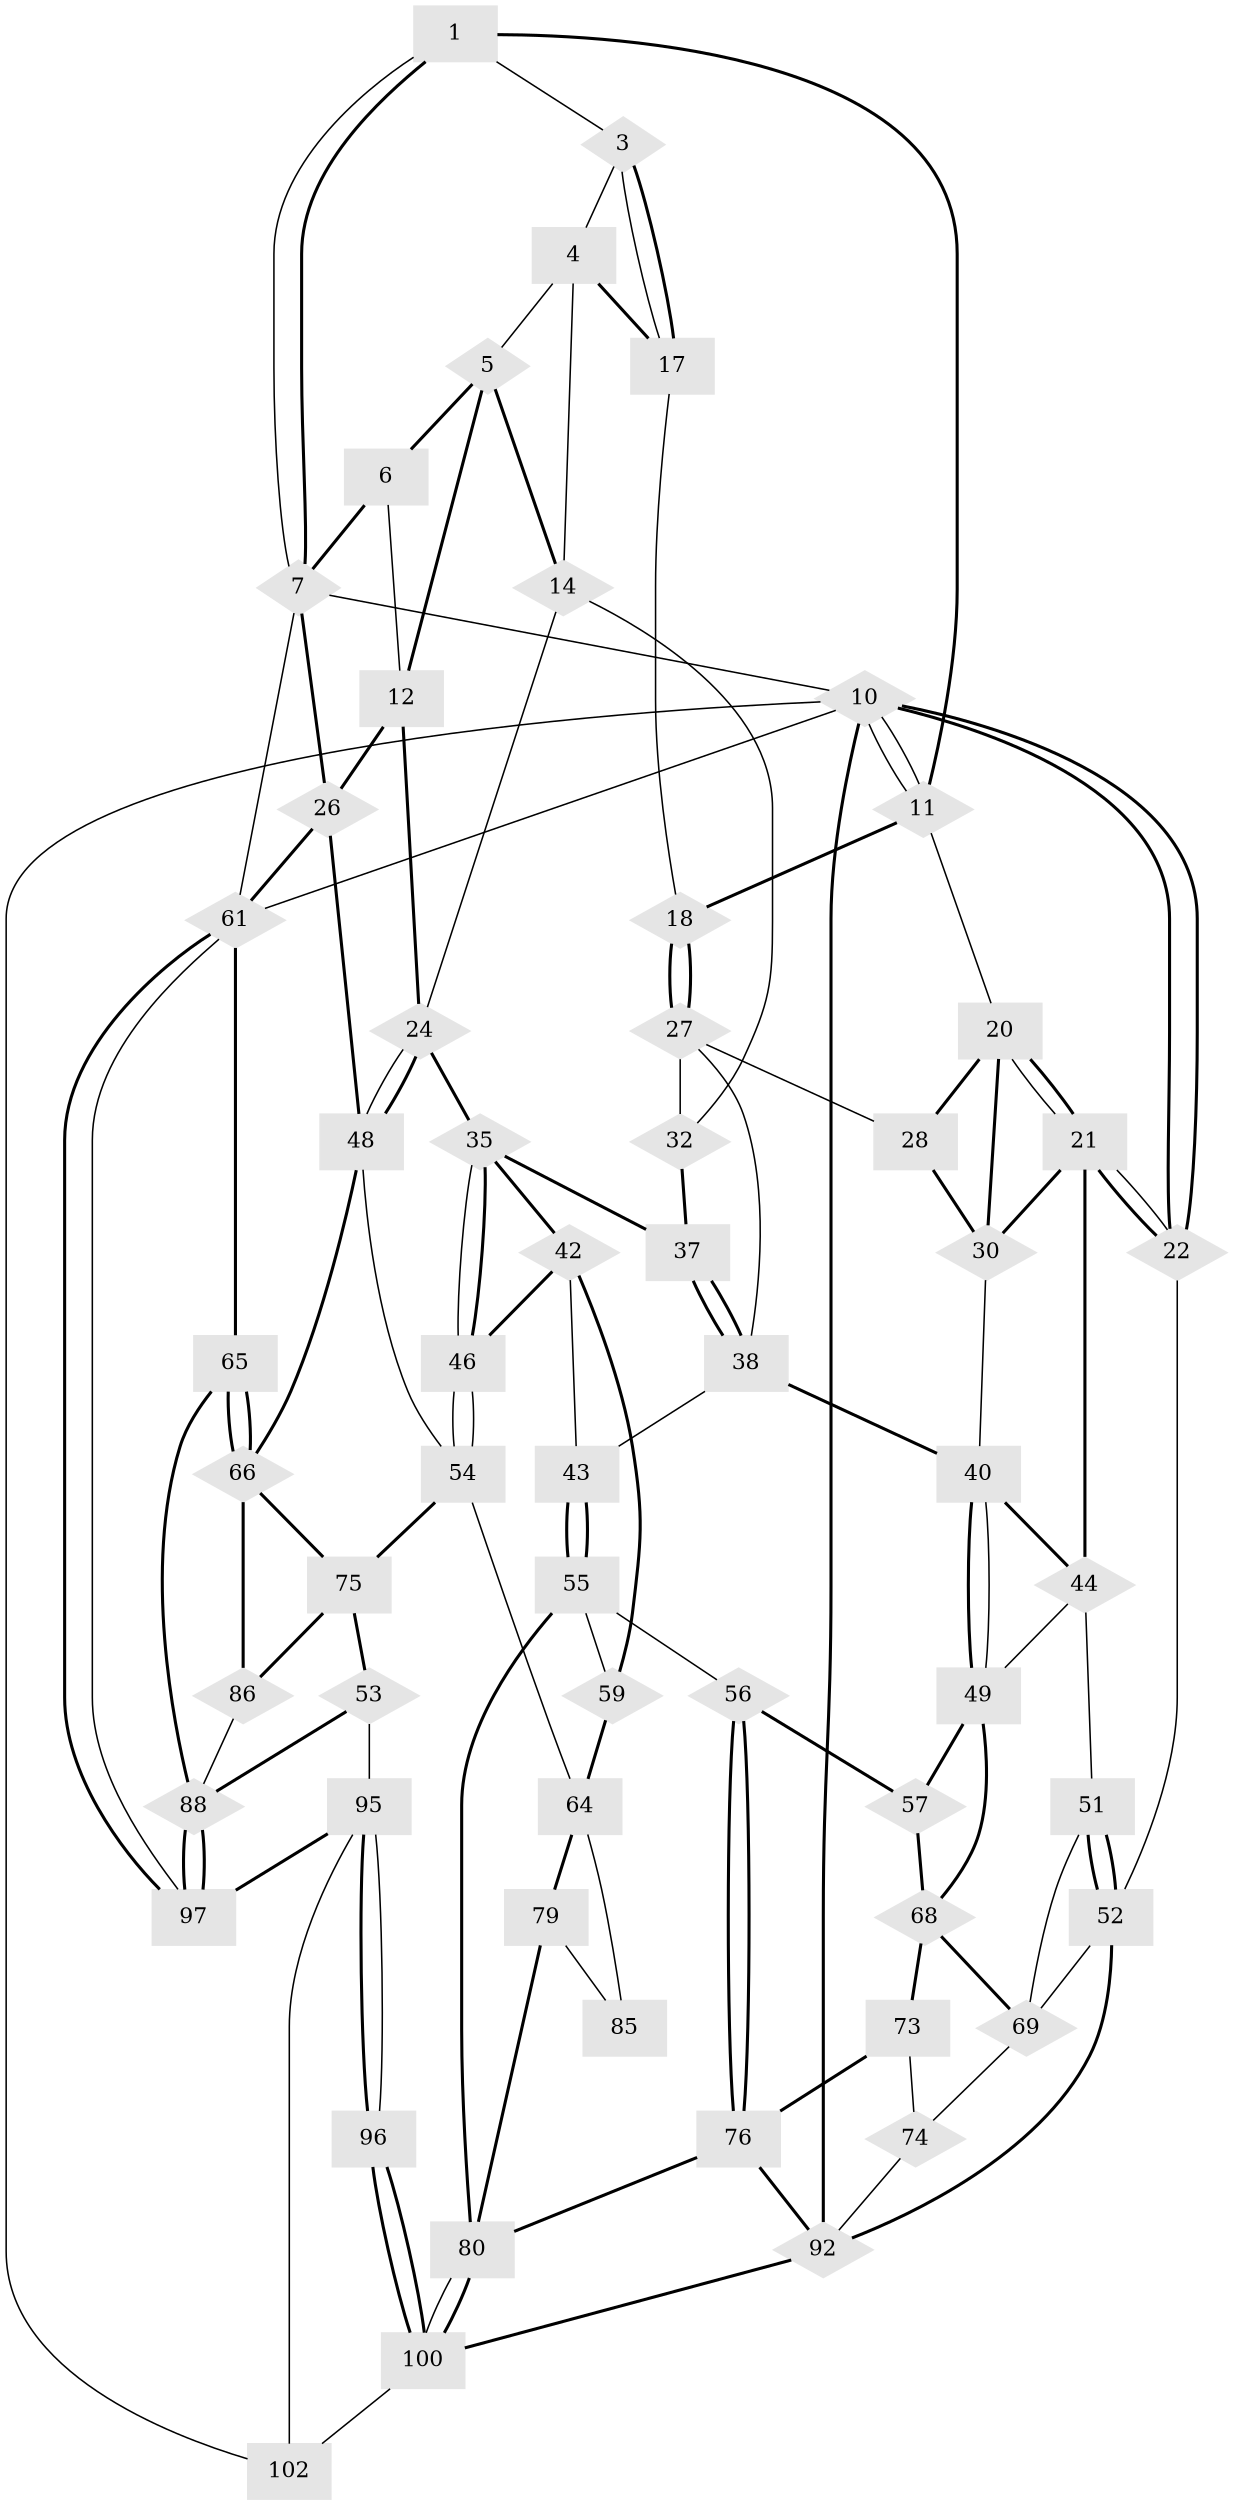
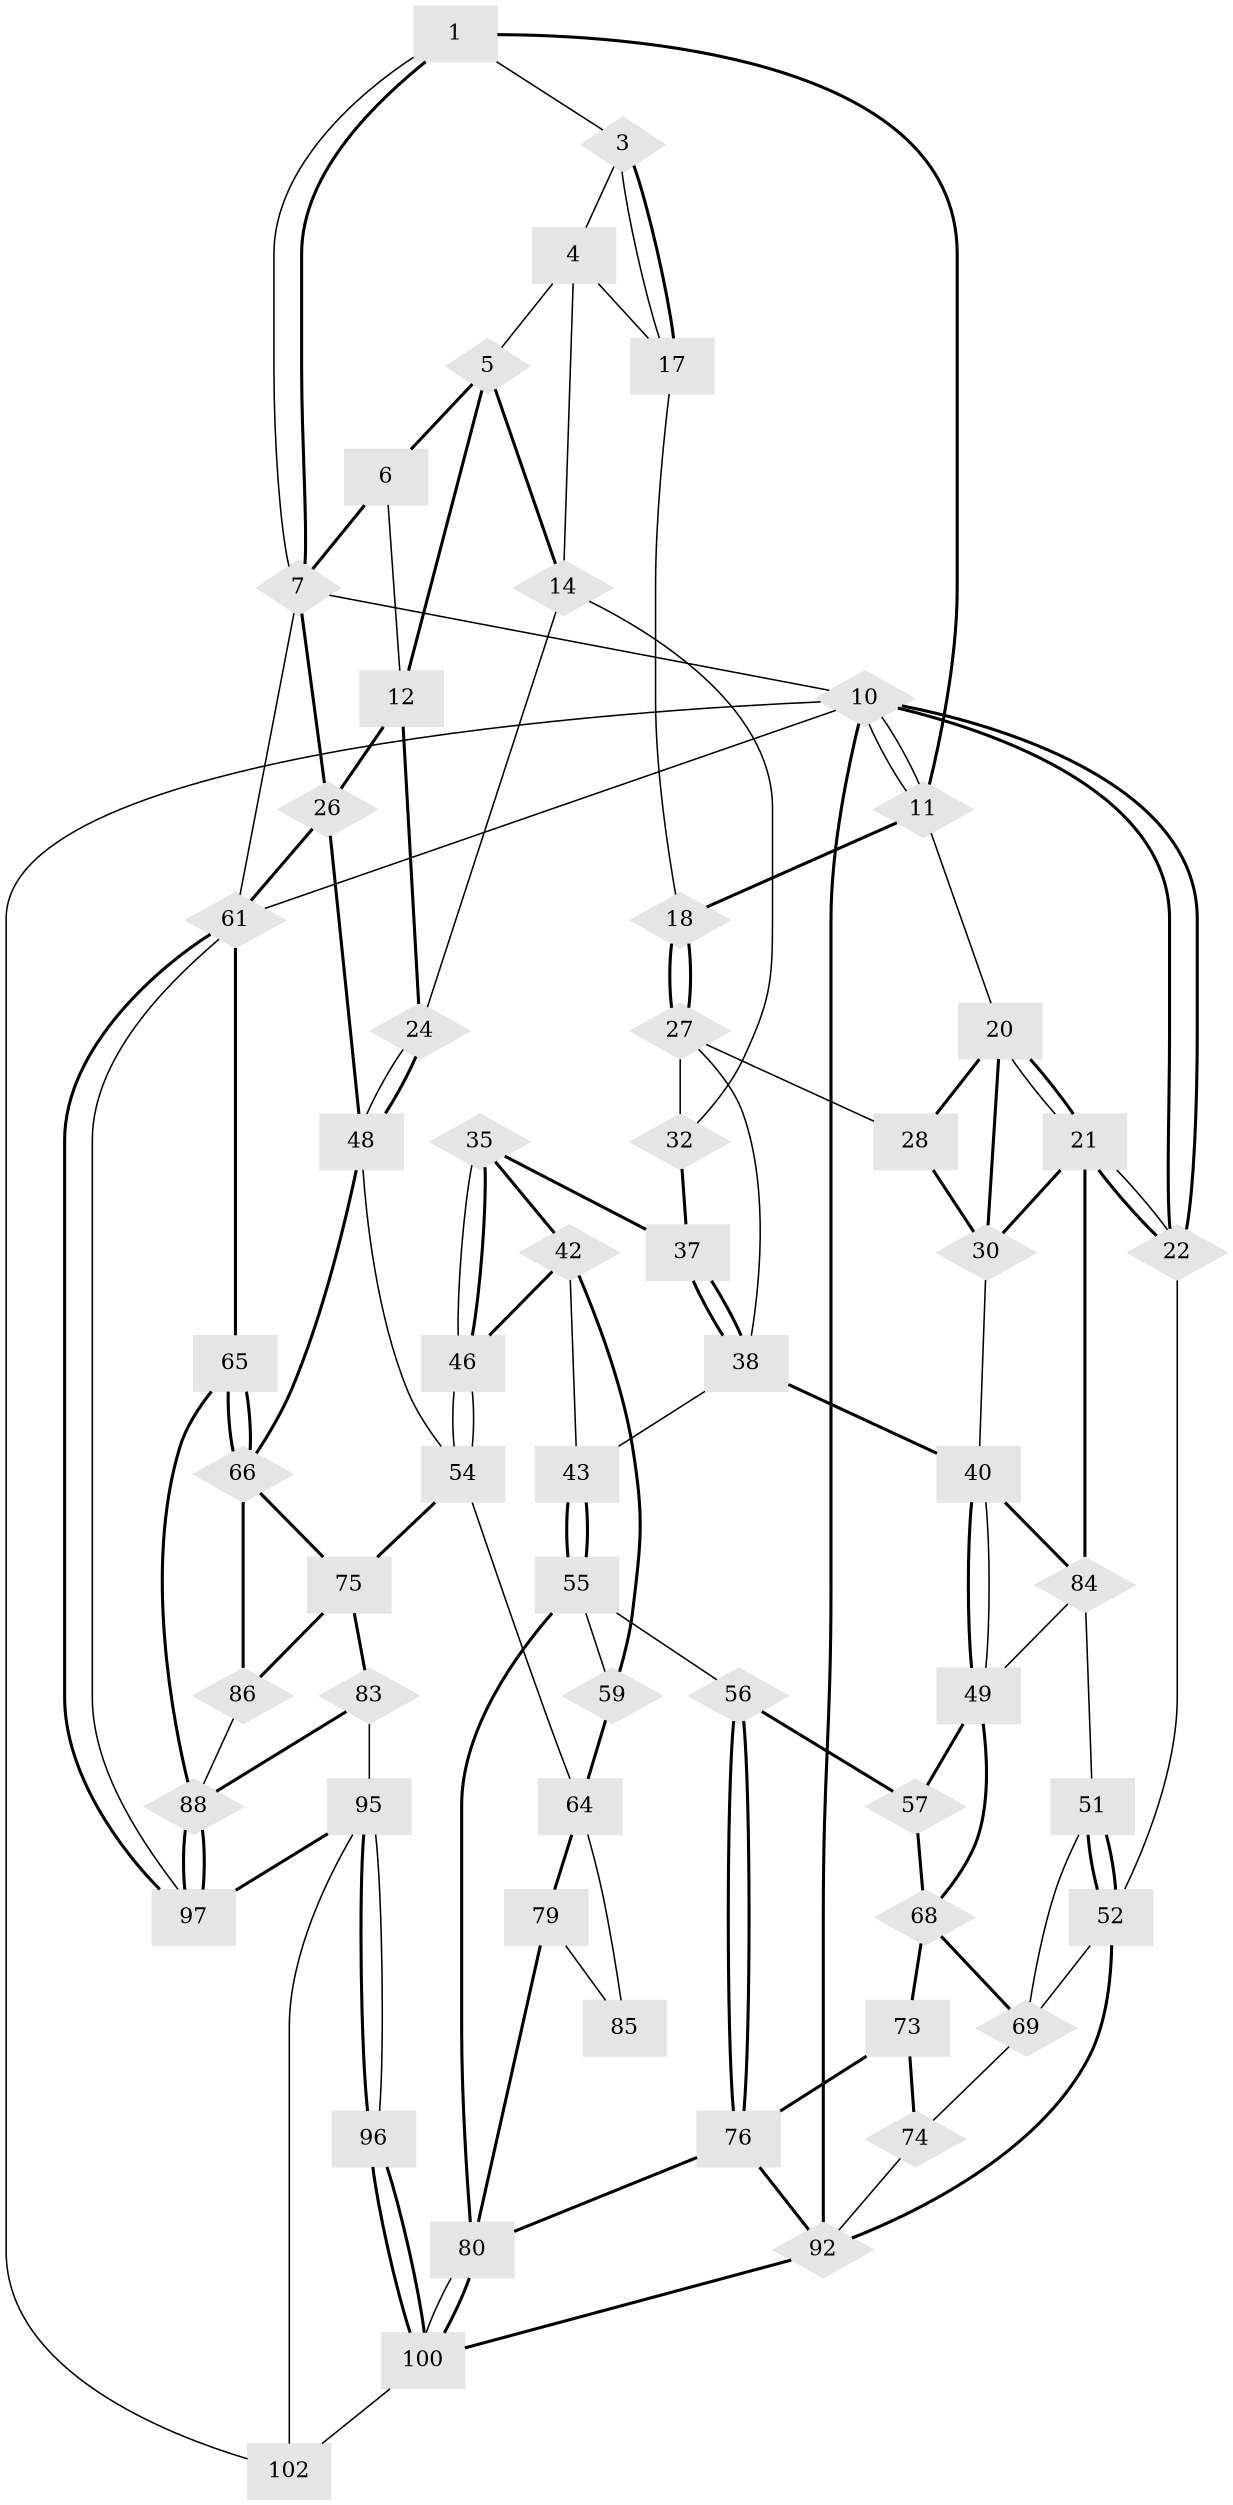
(623, 311) -> (623, 311)
(450, 1087) -> none
(1085, 1585) -> (1085, 1585)
(369, 1696) -> (369, 1696)
(912, 2084) -> (912, 2084)
